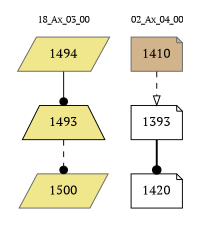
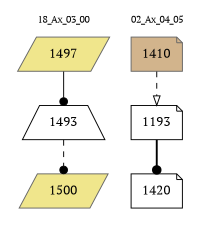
(157, 20) -> (157, 20)
(64, 54) -> (64, 54)
(64, 123) -> (64, 123)
(157, 123) -> (157, 123)
